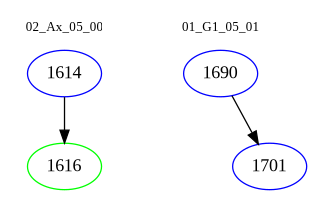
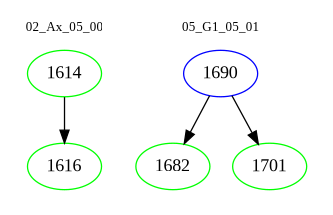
(221, 28) -> (221, 28)
(65, 74) -> (65, 74)
none -> (173, 166)
(270, 166) -> (270, 166)
